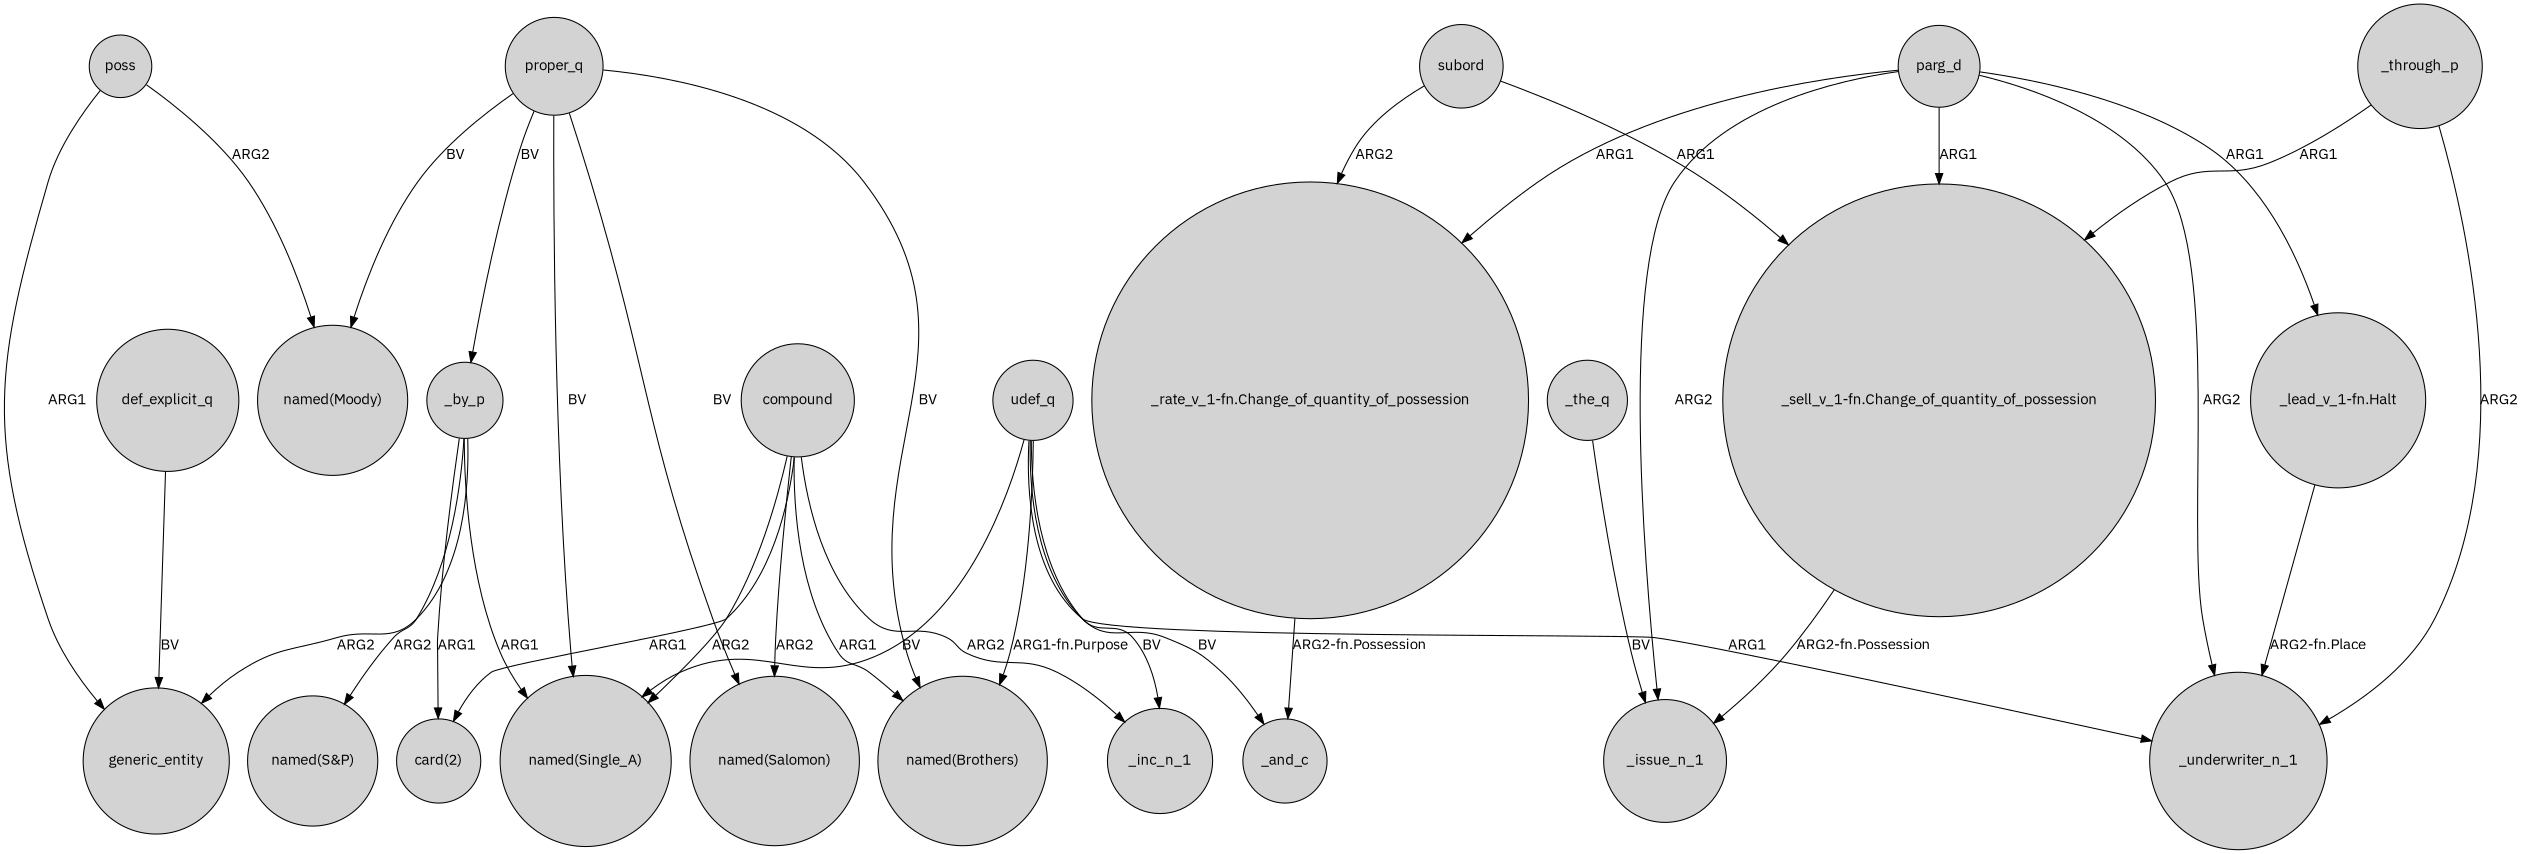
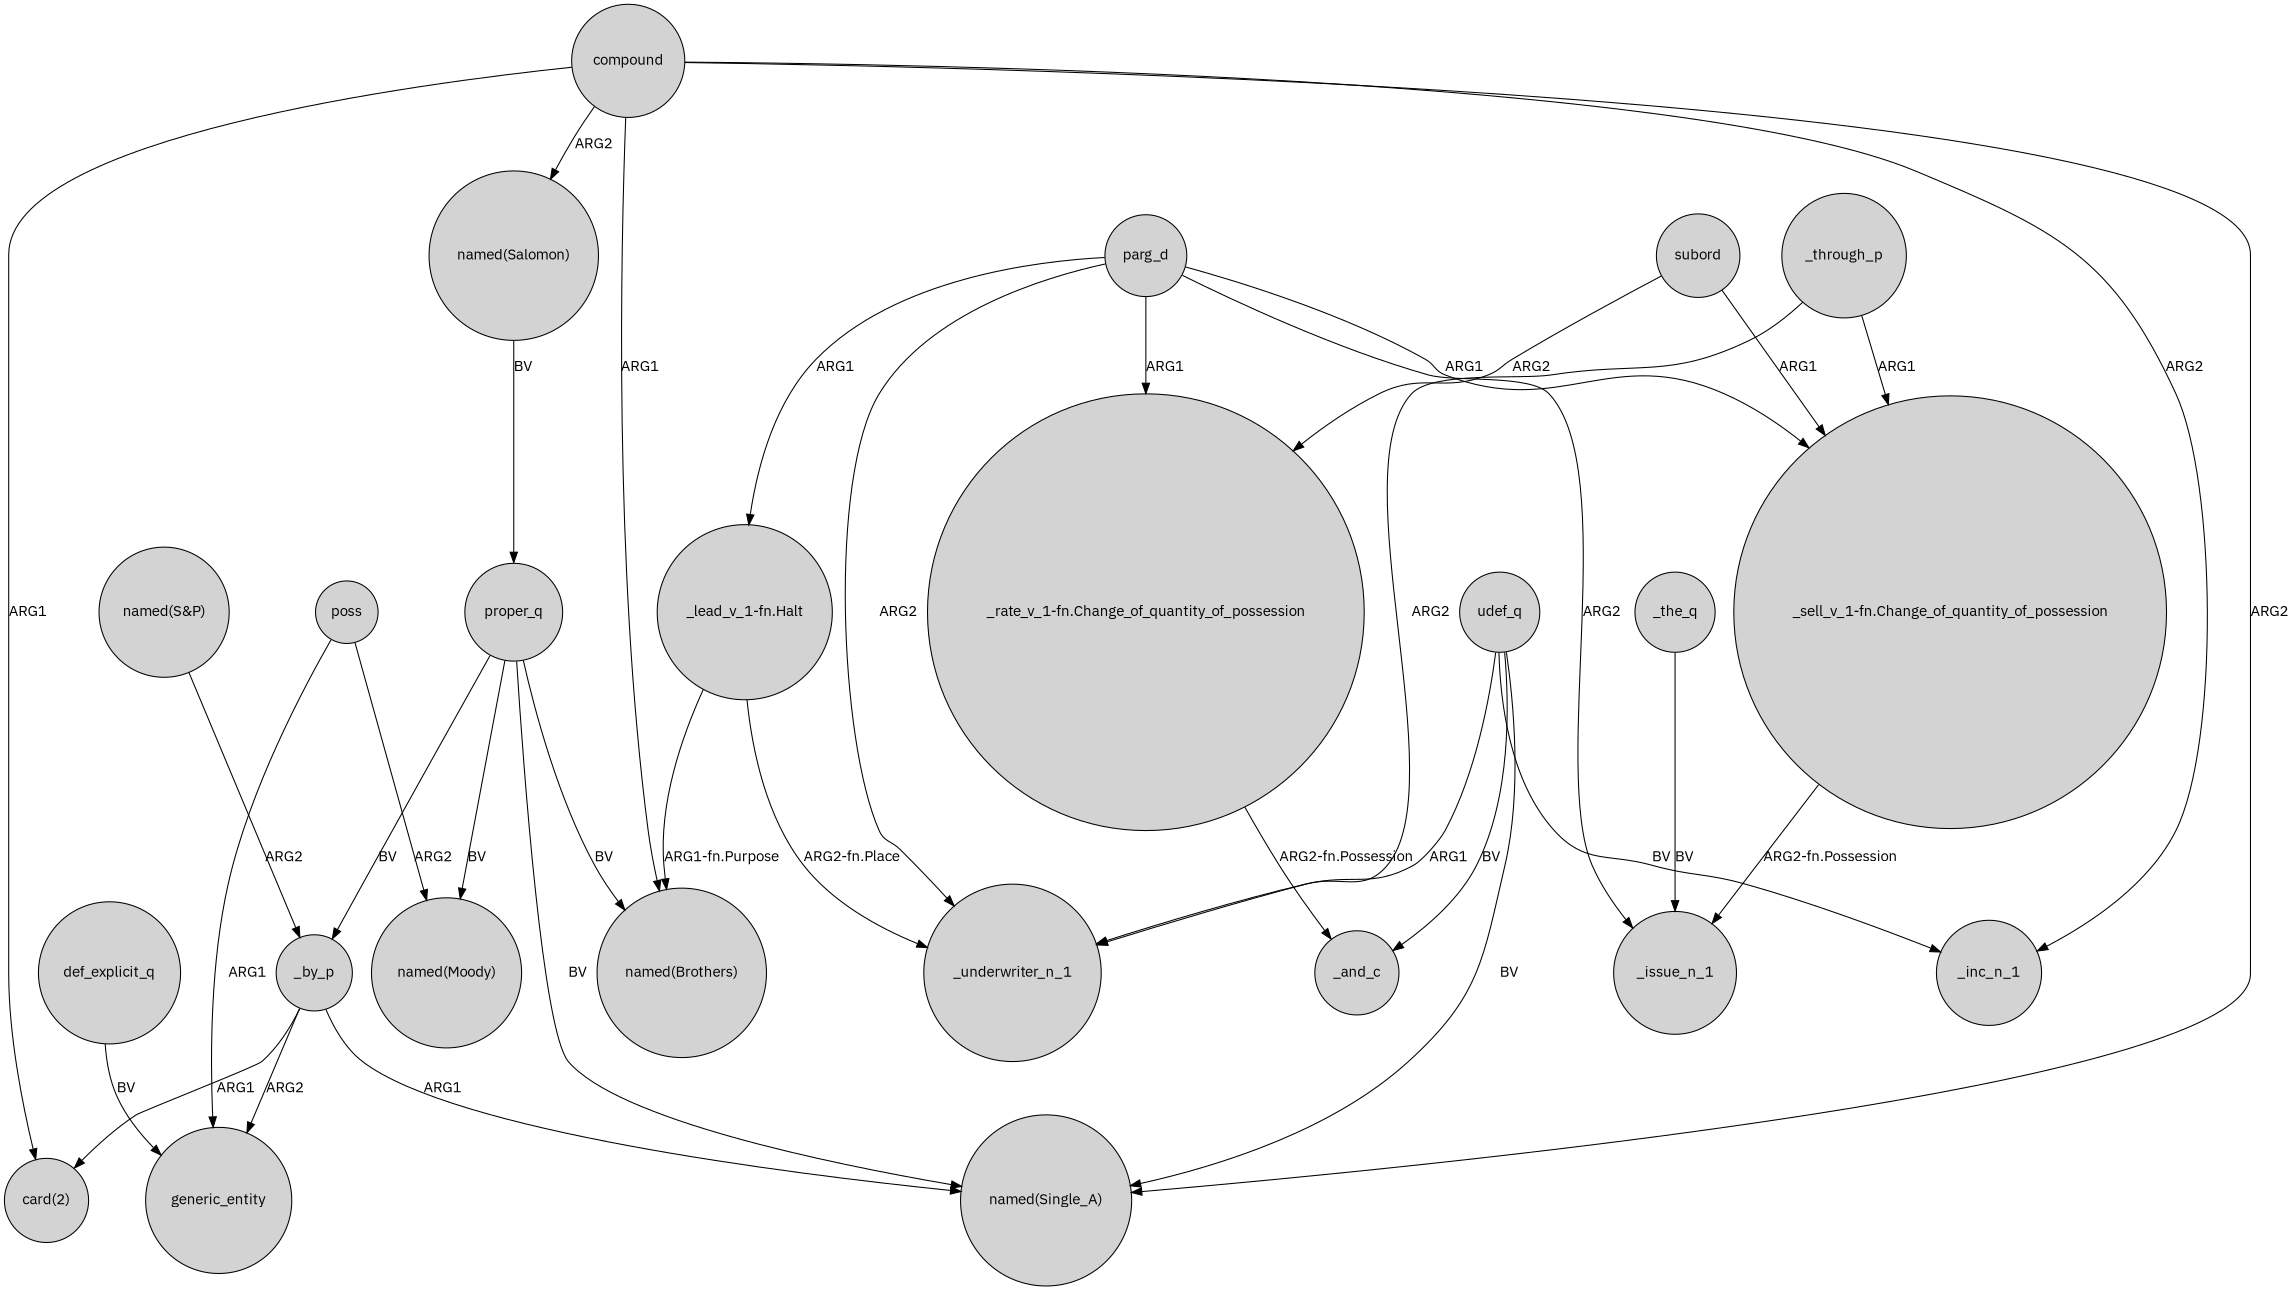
(647, 395) -> (514, 446)
(1026, 559) -> (671, 782)
(435, 580) -> (242, 800)
